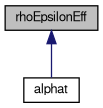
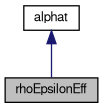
(52, 61) -> (52, 61)
